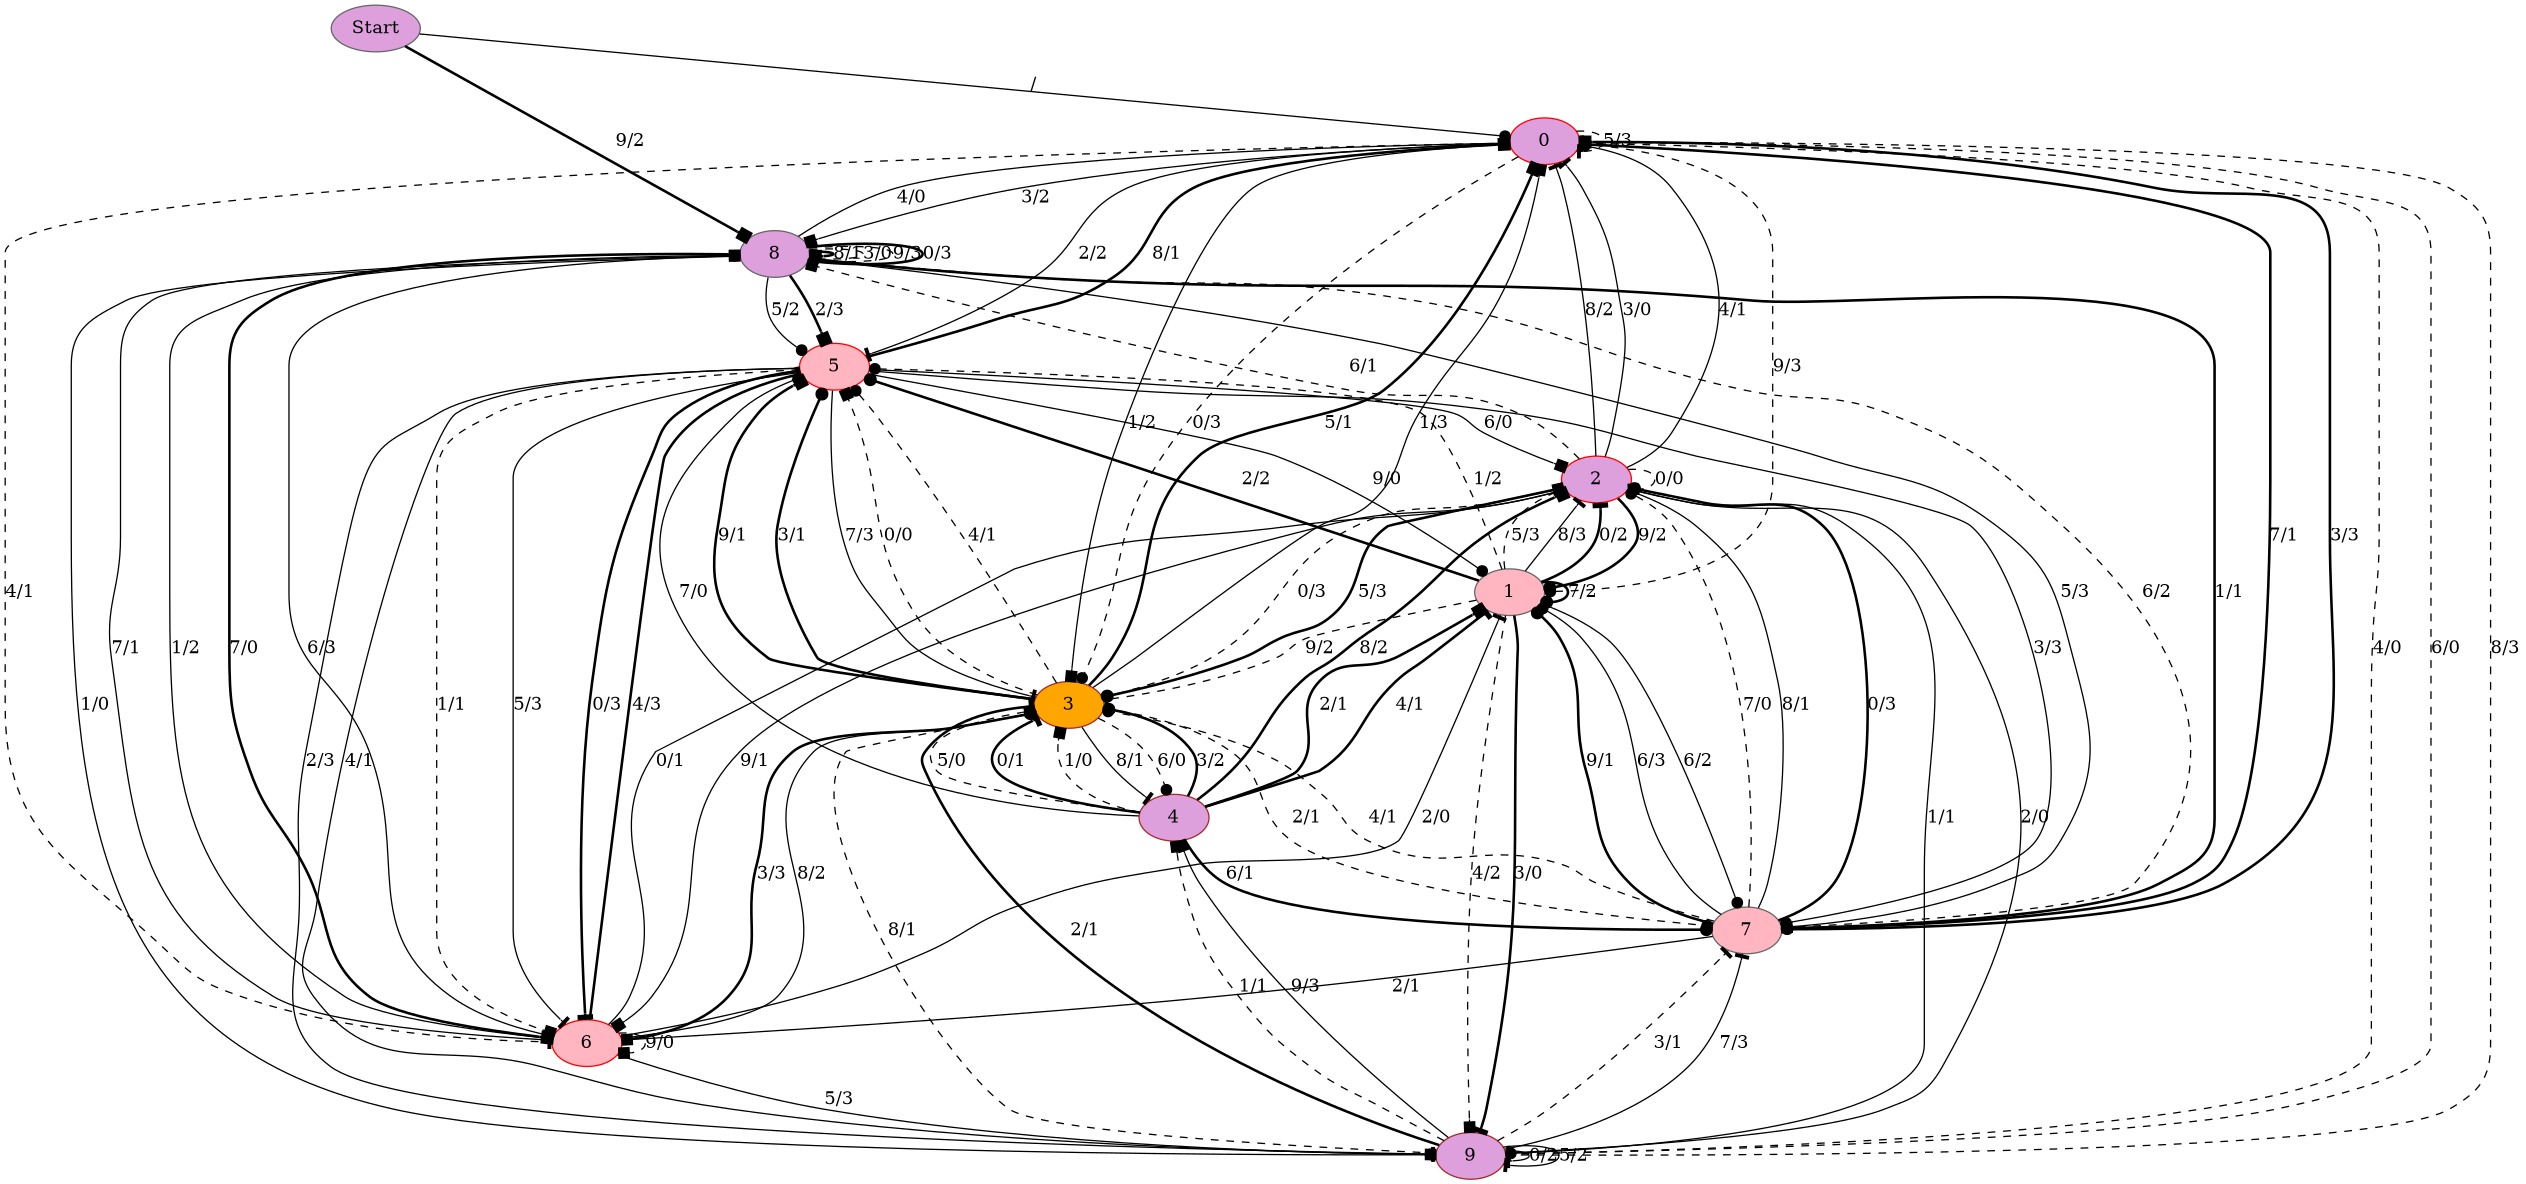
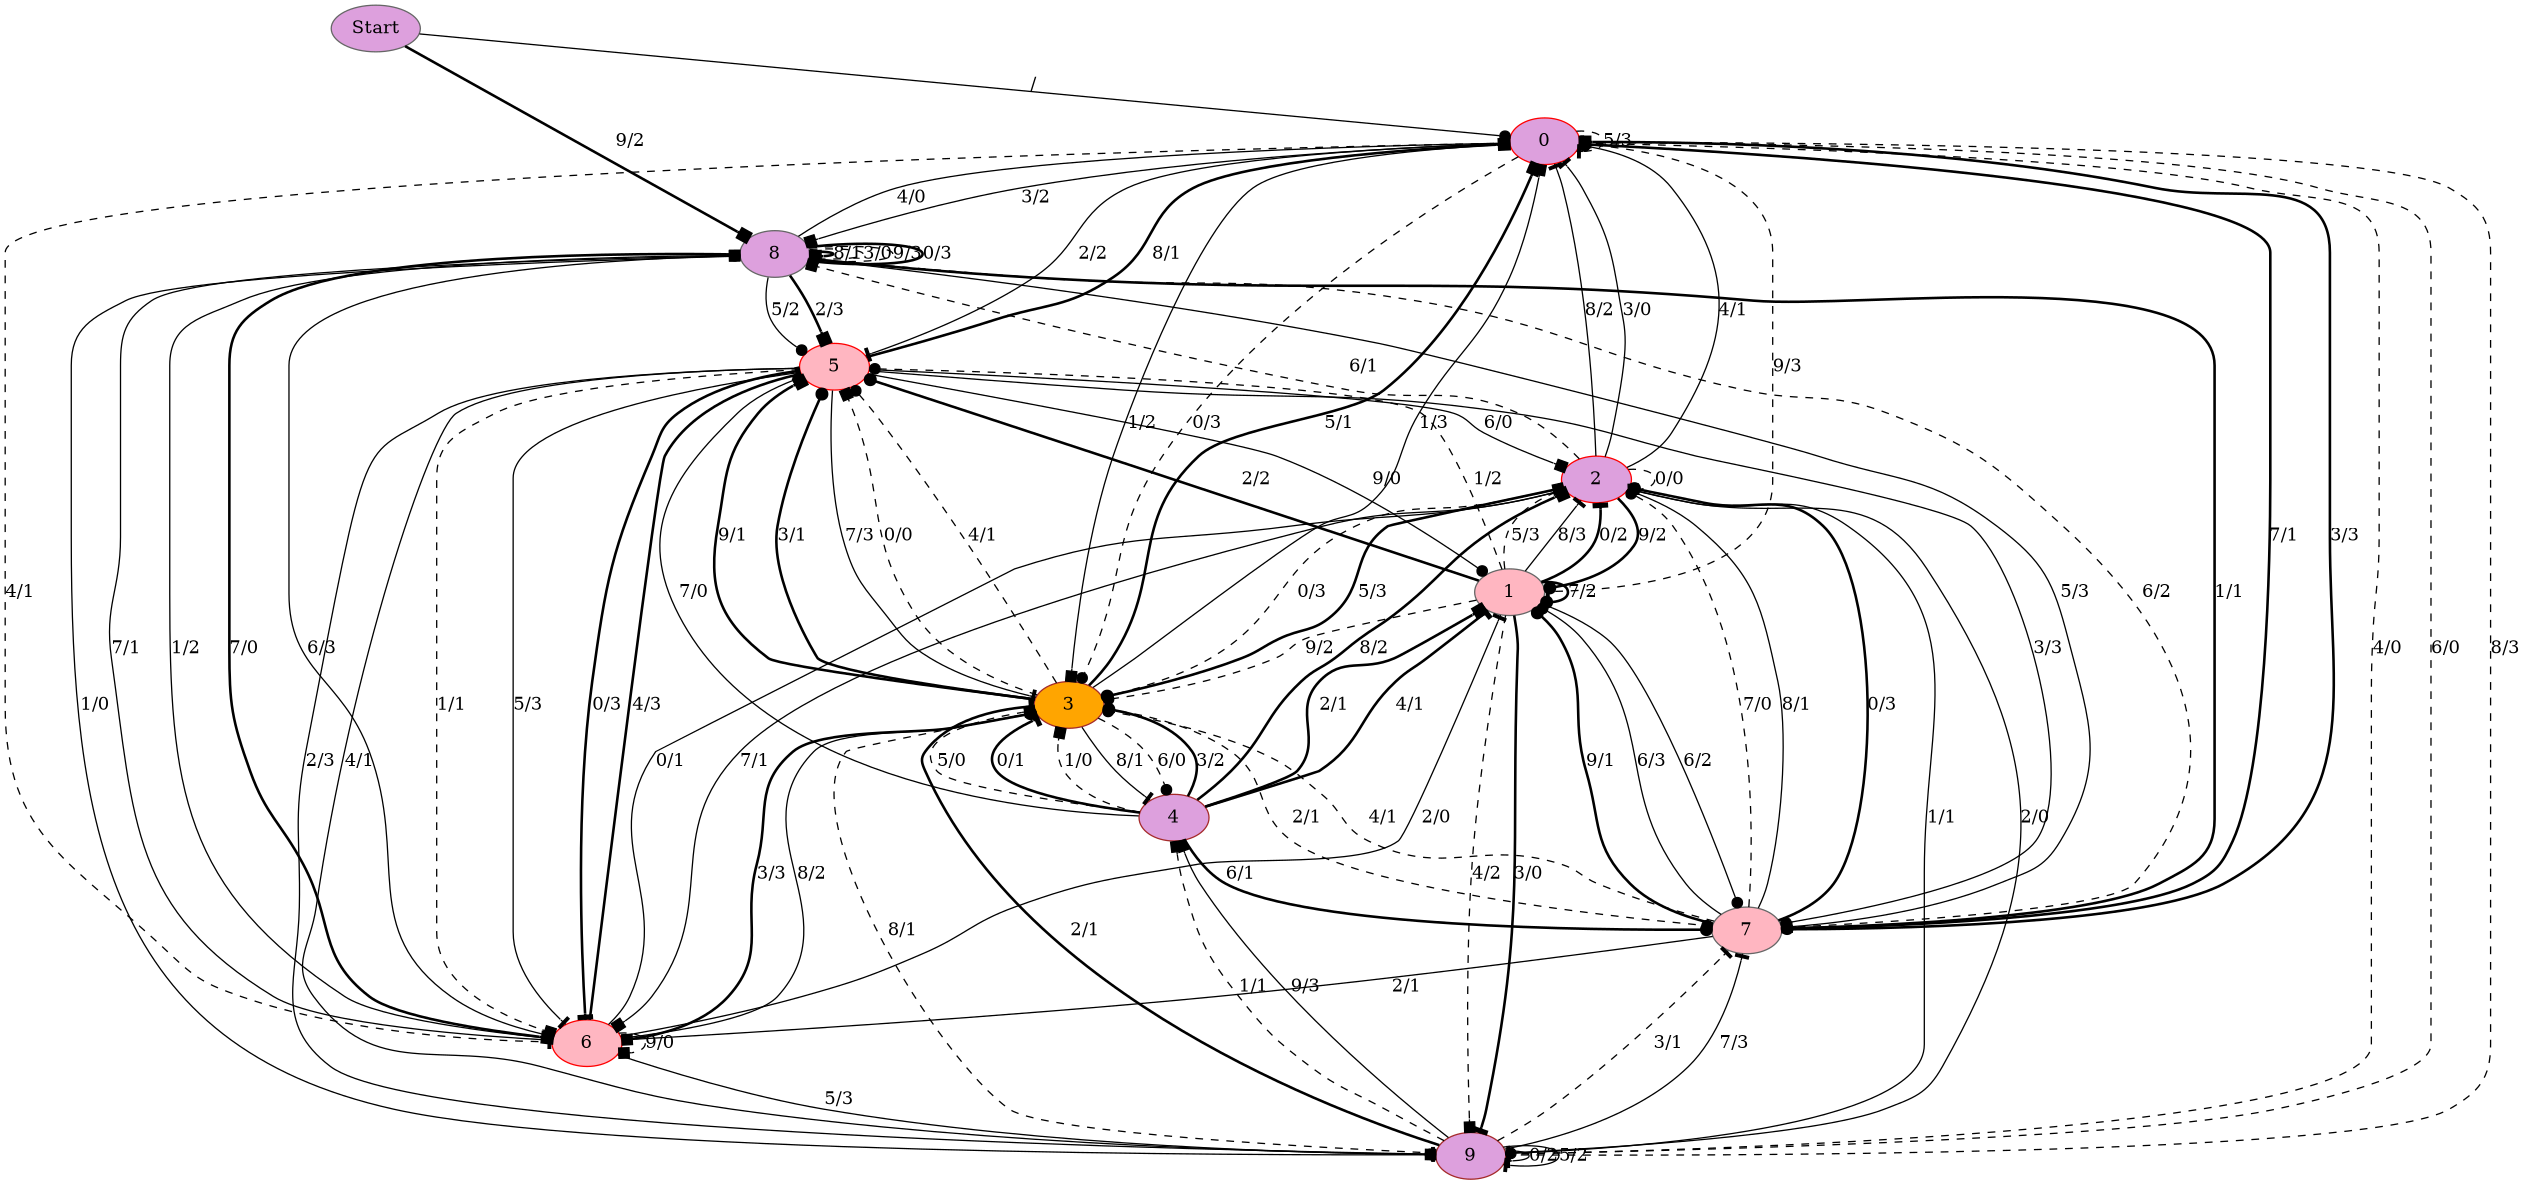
(1773, 380) -> (1773, 382)
(1292, 647) -> (1294, 646)
(755, 761) -> (755, 761)
